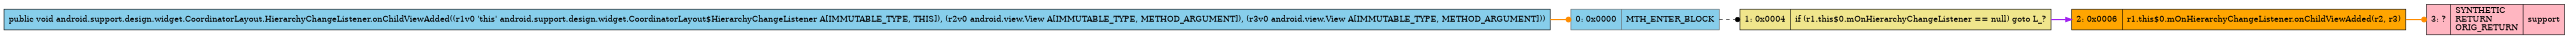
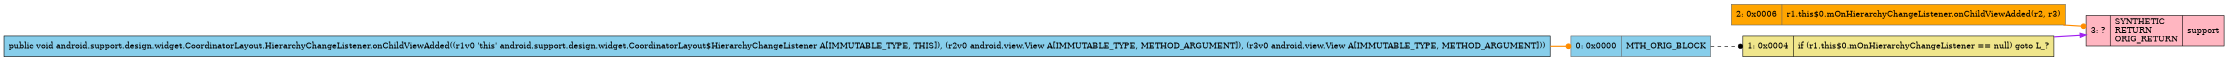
(1670, 19) -> (1666, 46)
(2058, 20) -> (2067, 36)
(2239, 20) -> (1898, 15)
